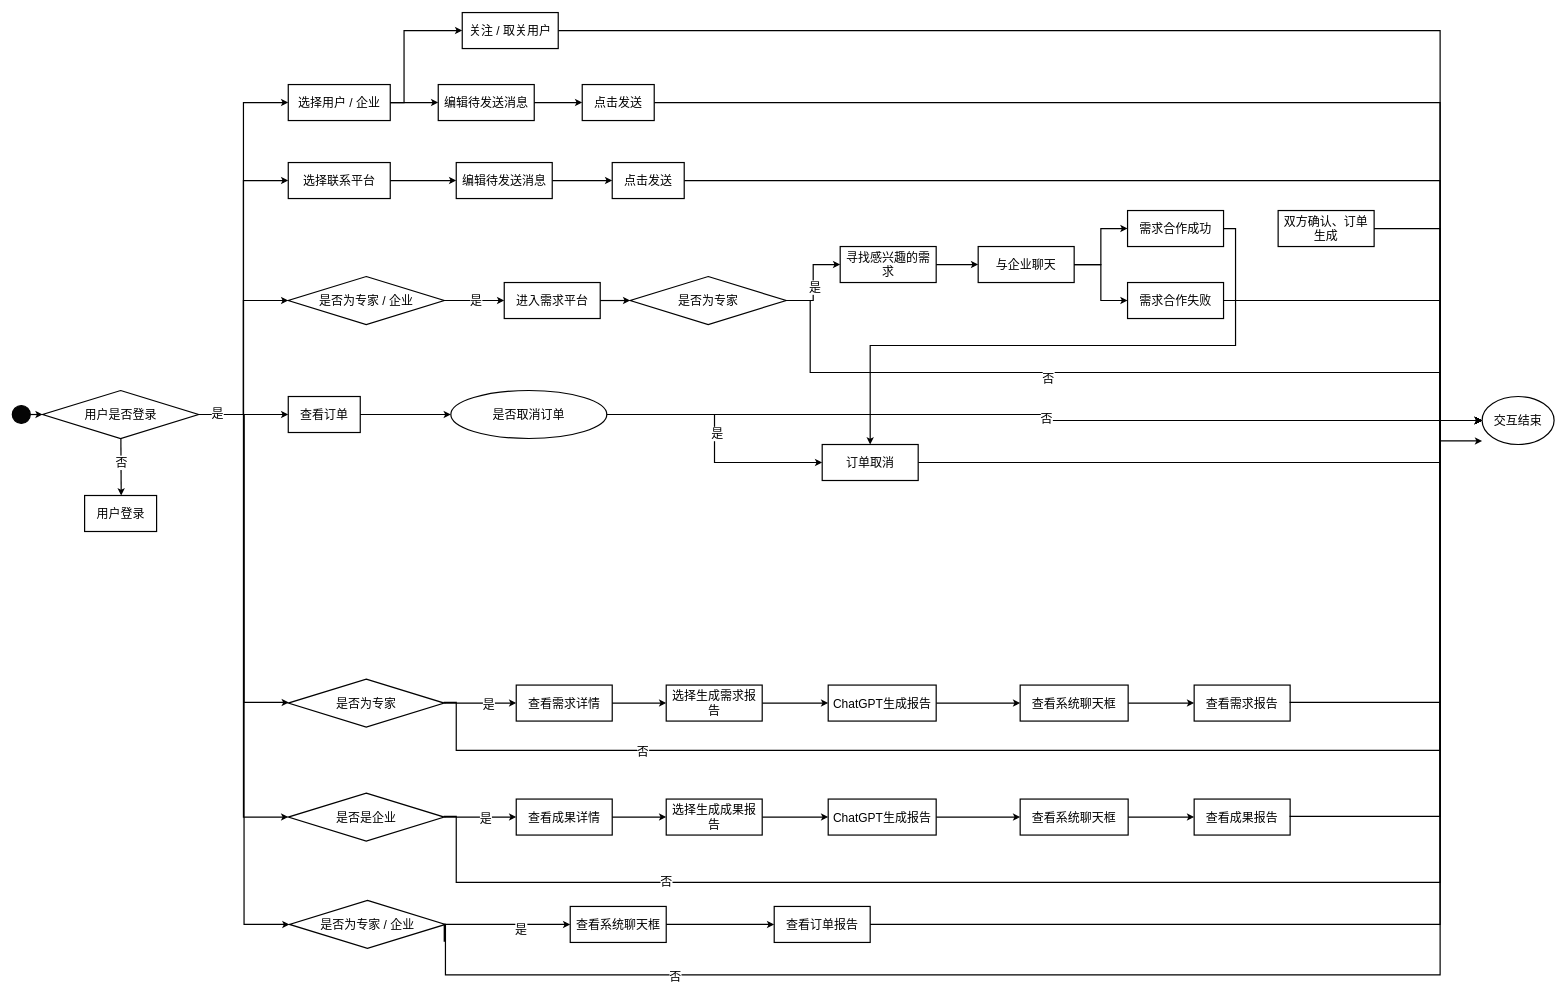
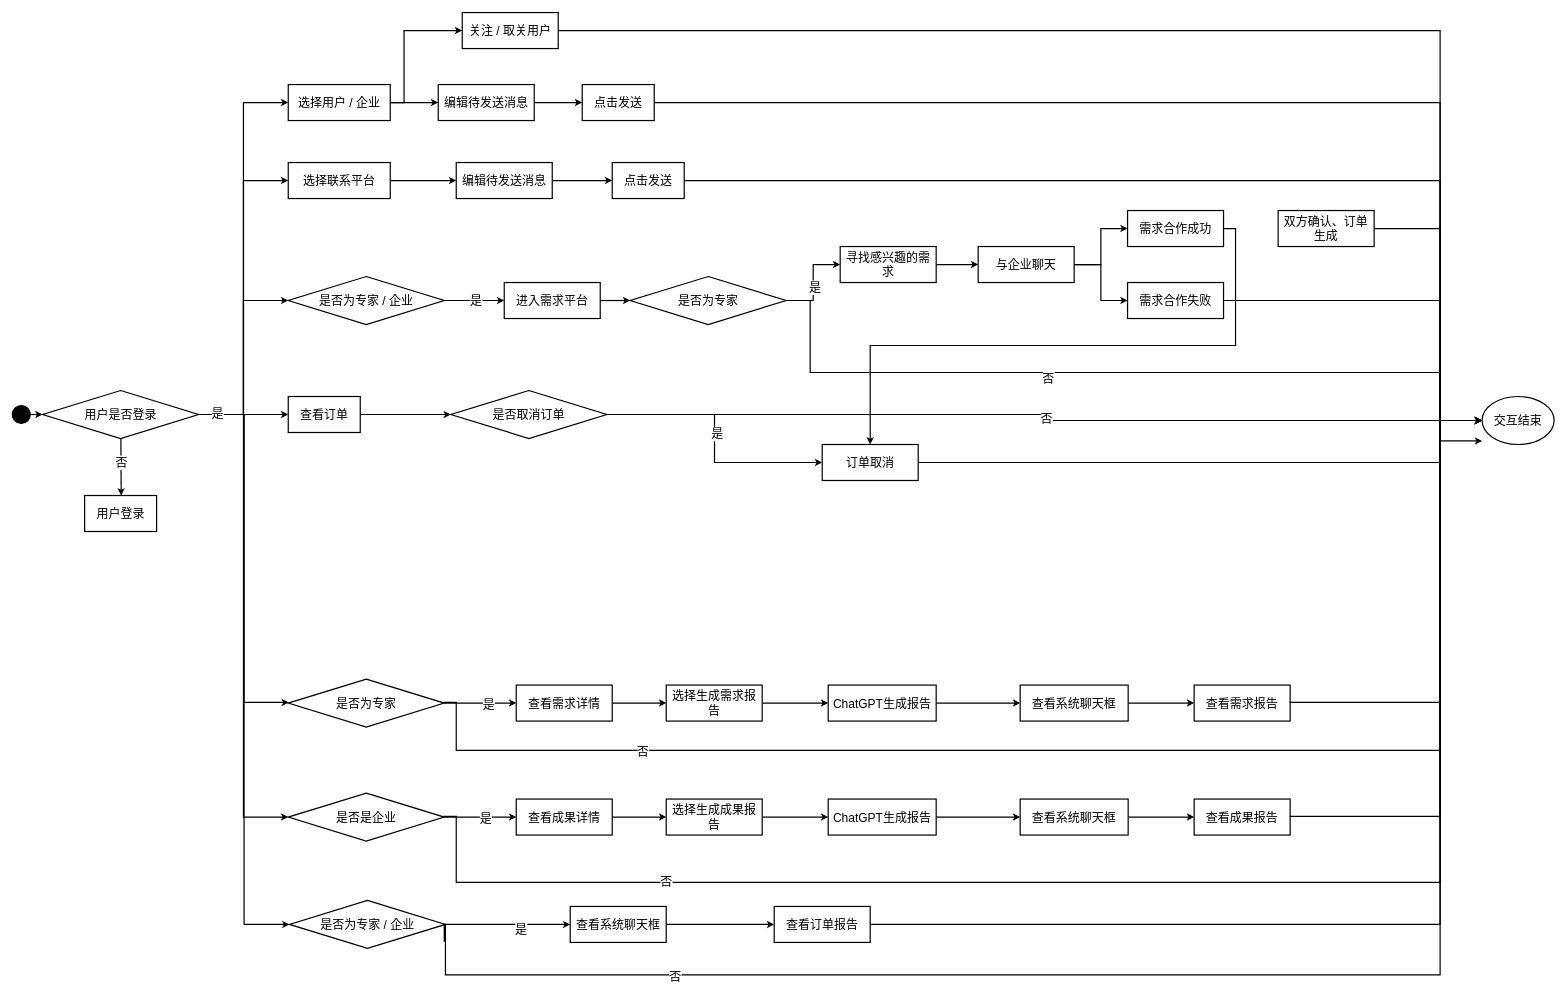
(529, 414) -> (529, 414)
